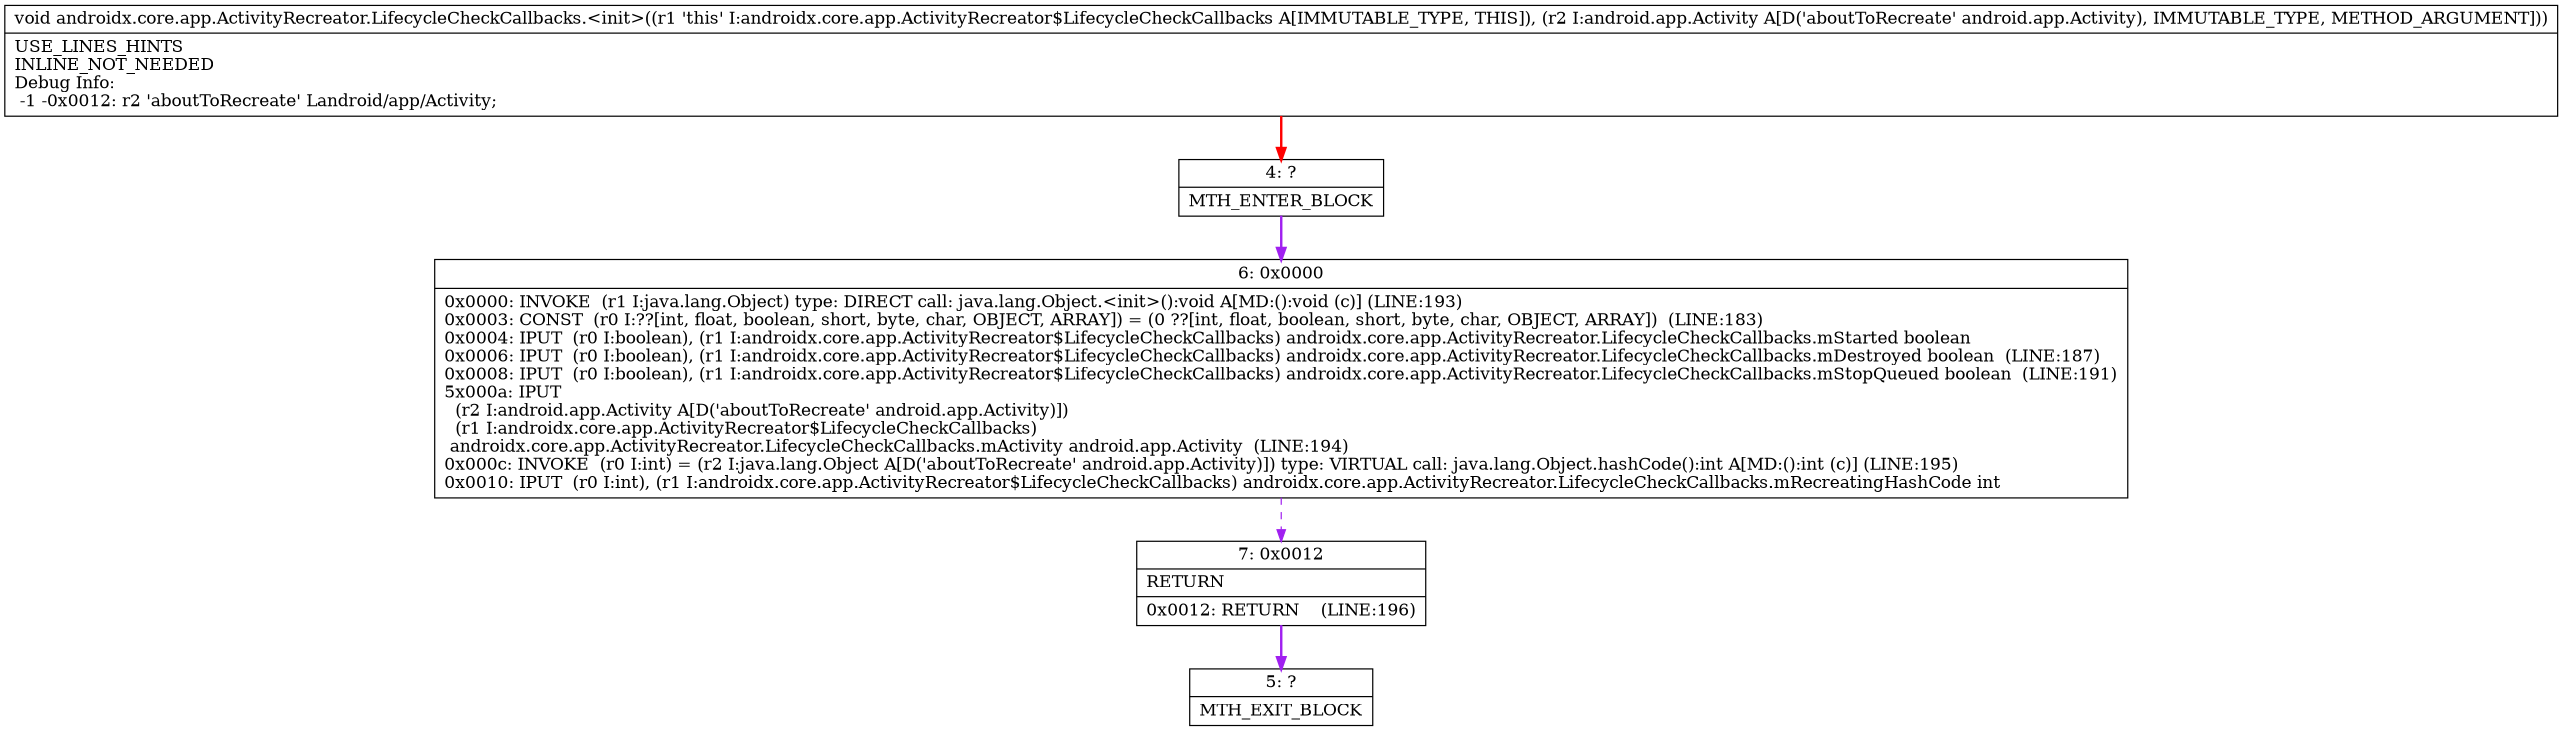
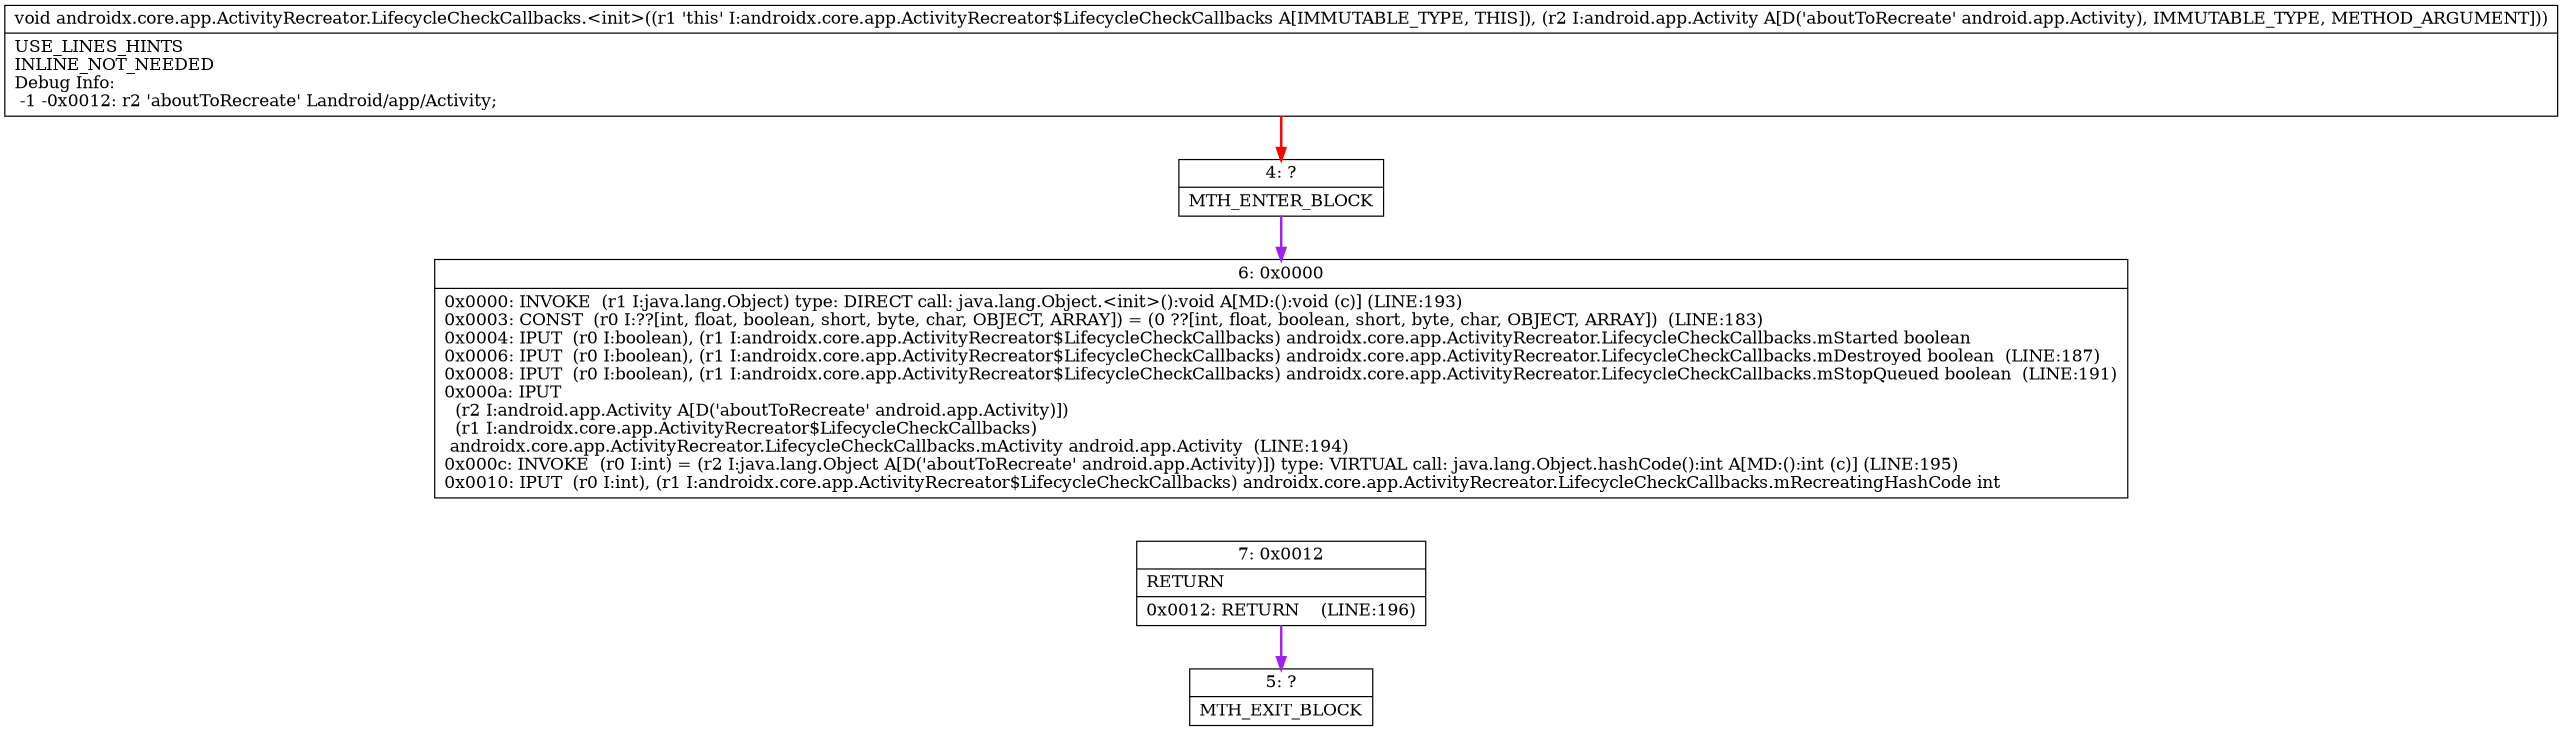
(508, 393) -> (508, 393)
(1281, 514) -> none
